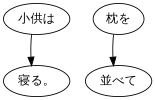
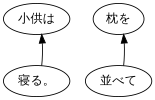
(31, 46) -> (42, 55)
(113, 46) -> (124, 55)
